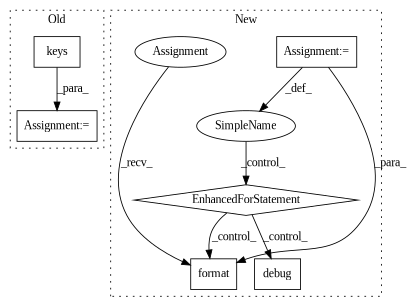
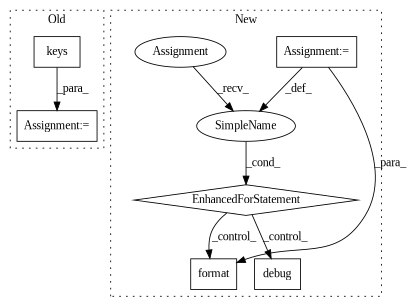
(263, 163) -> (263, 163)
(119, 172) -> (210, 86)
